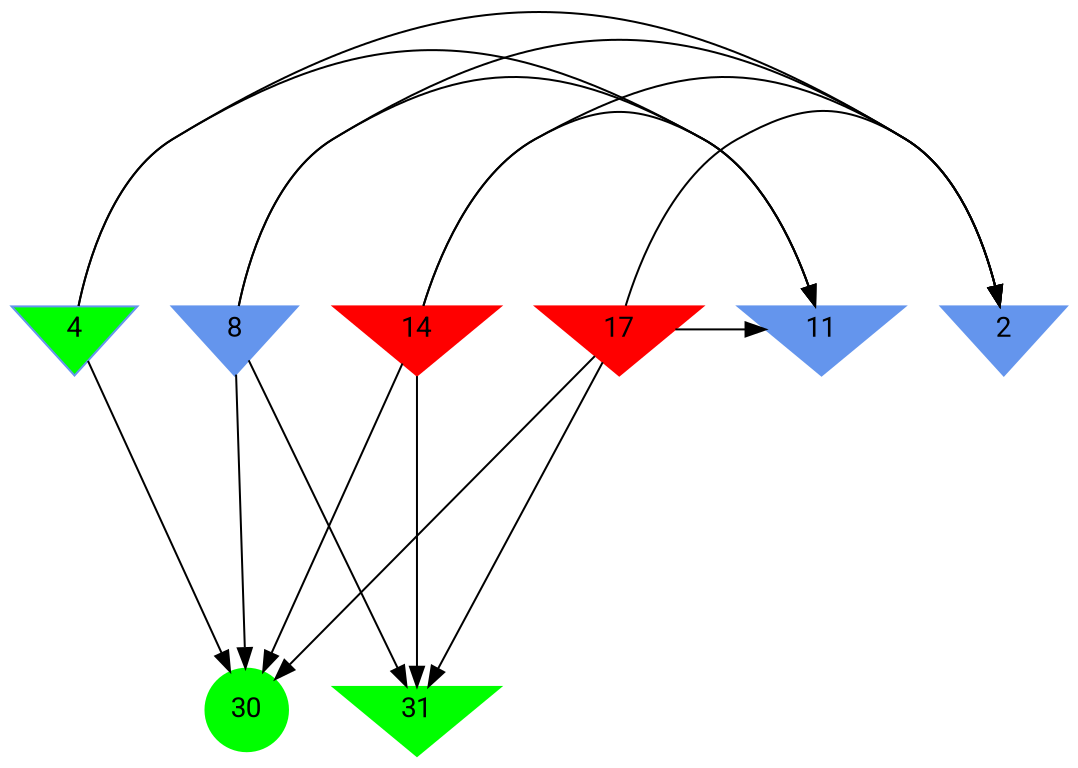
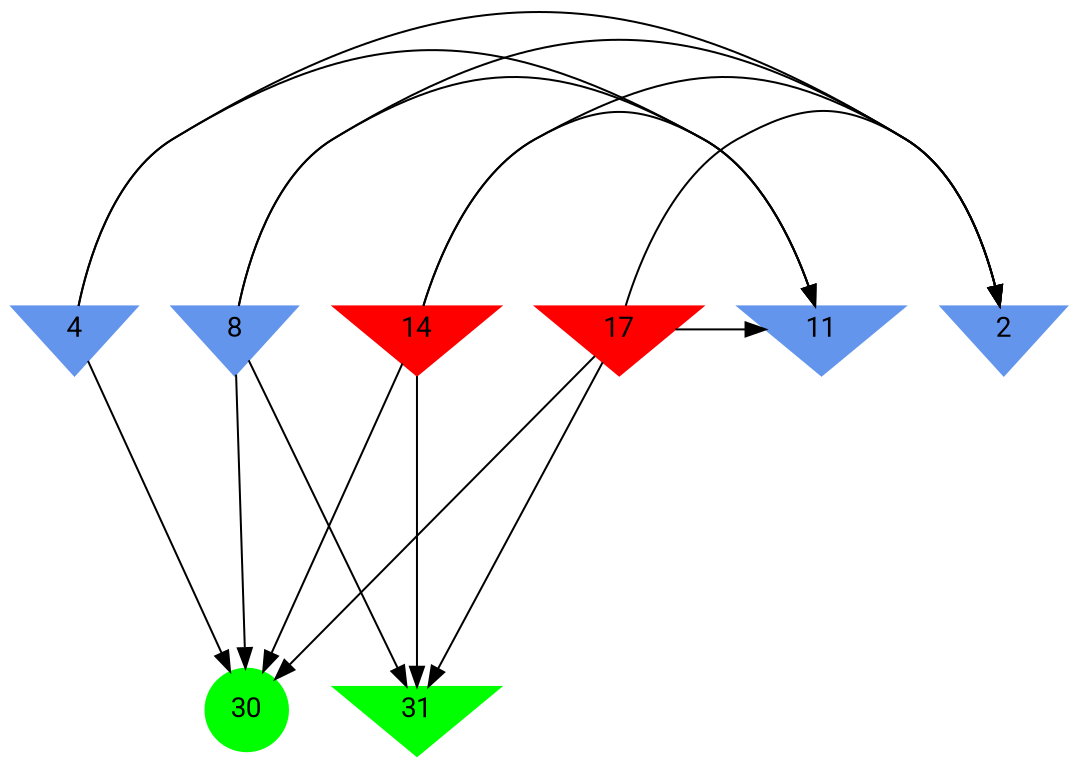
(74, 329) -> (74, 329)
